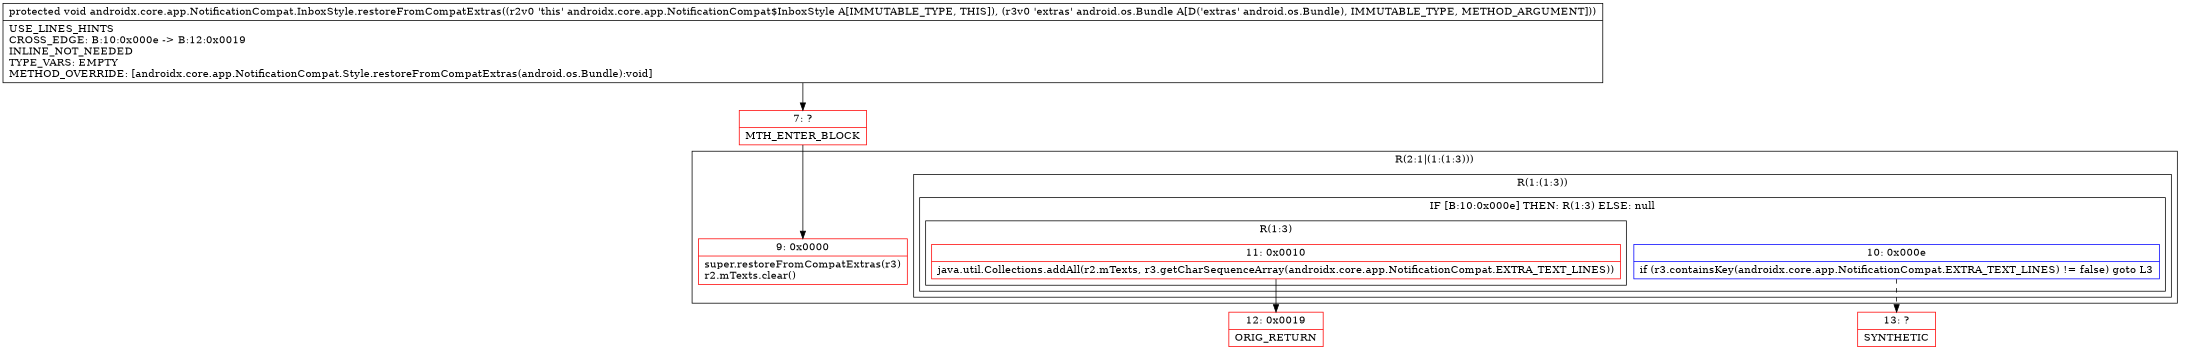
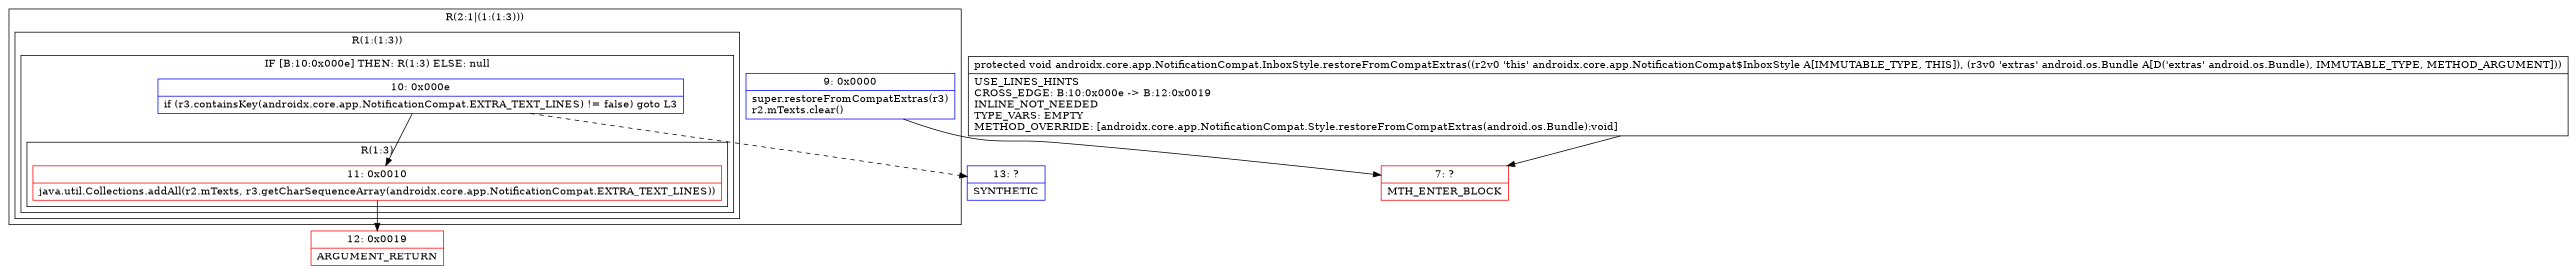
none -> (401, 136)
(803, 188) -> (1137, 150)
(803, 262) -> (850, 96)
(1897, 329) -> (1006, 183)
(1276, 338) -> (377, 256)
